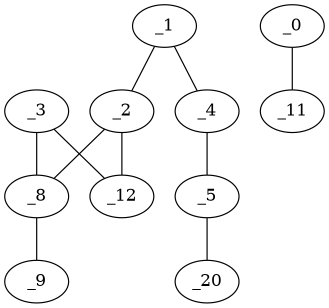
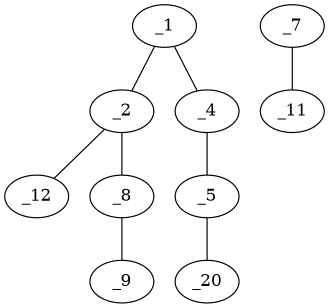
(292, 26) -> (292, 26)
(37, 111) -> none
